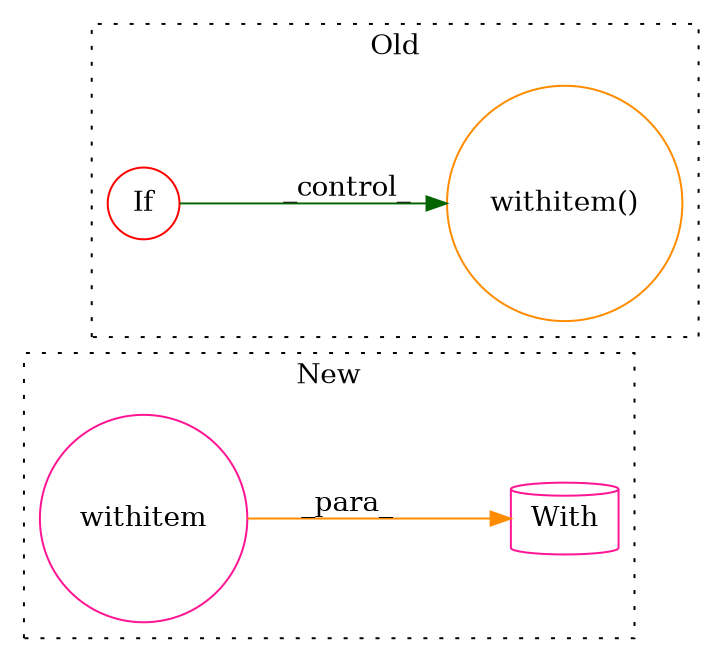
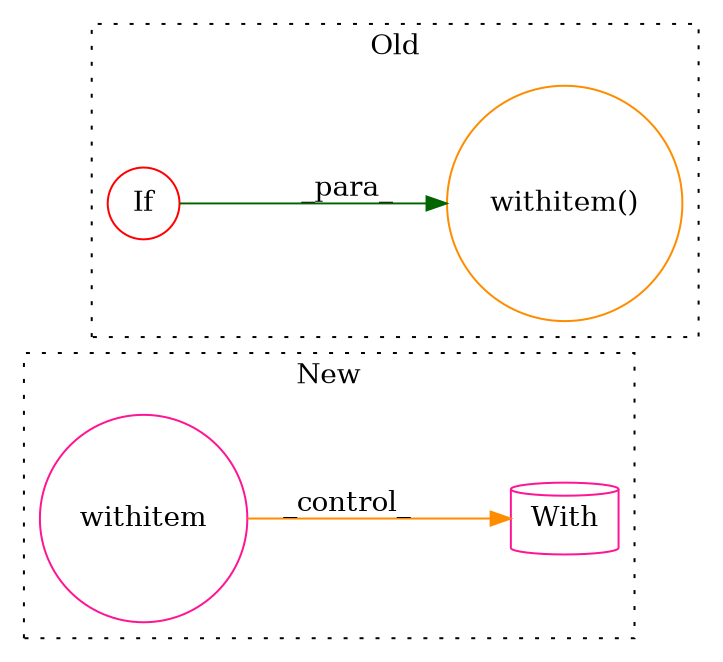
(347, 188) -> (347, 188)
(347, 504) -> (347, 504)
